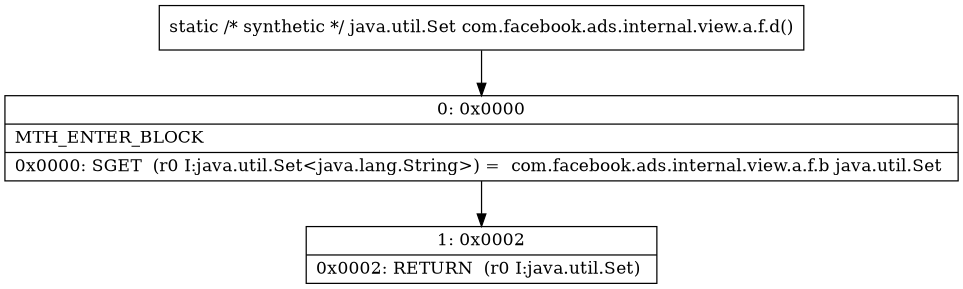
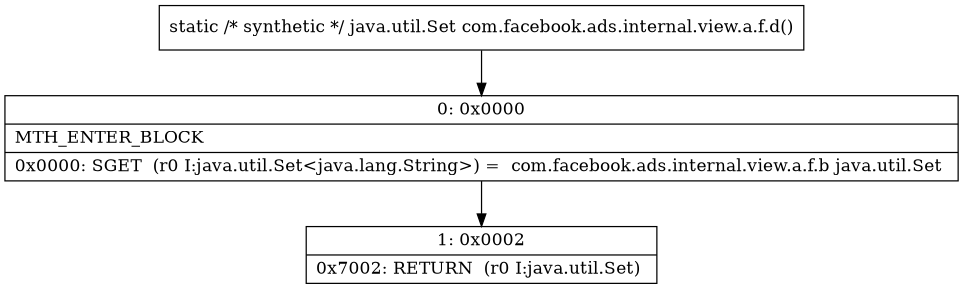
(482, 269) -> (482, 269)
